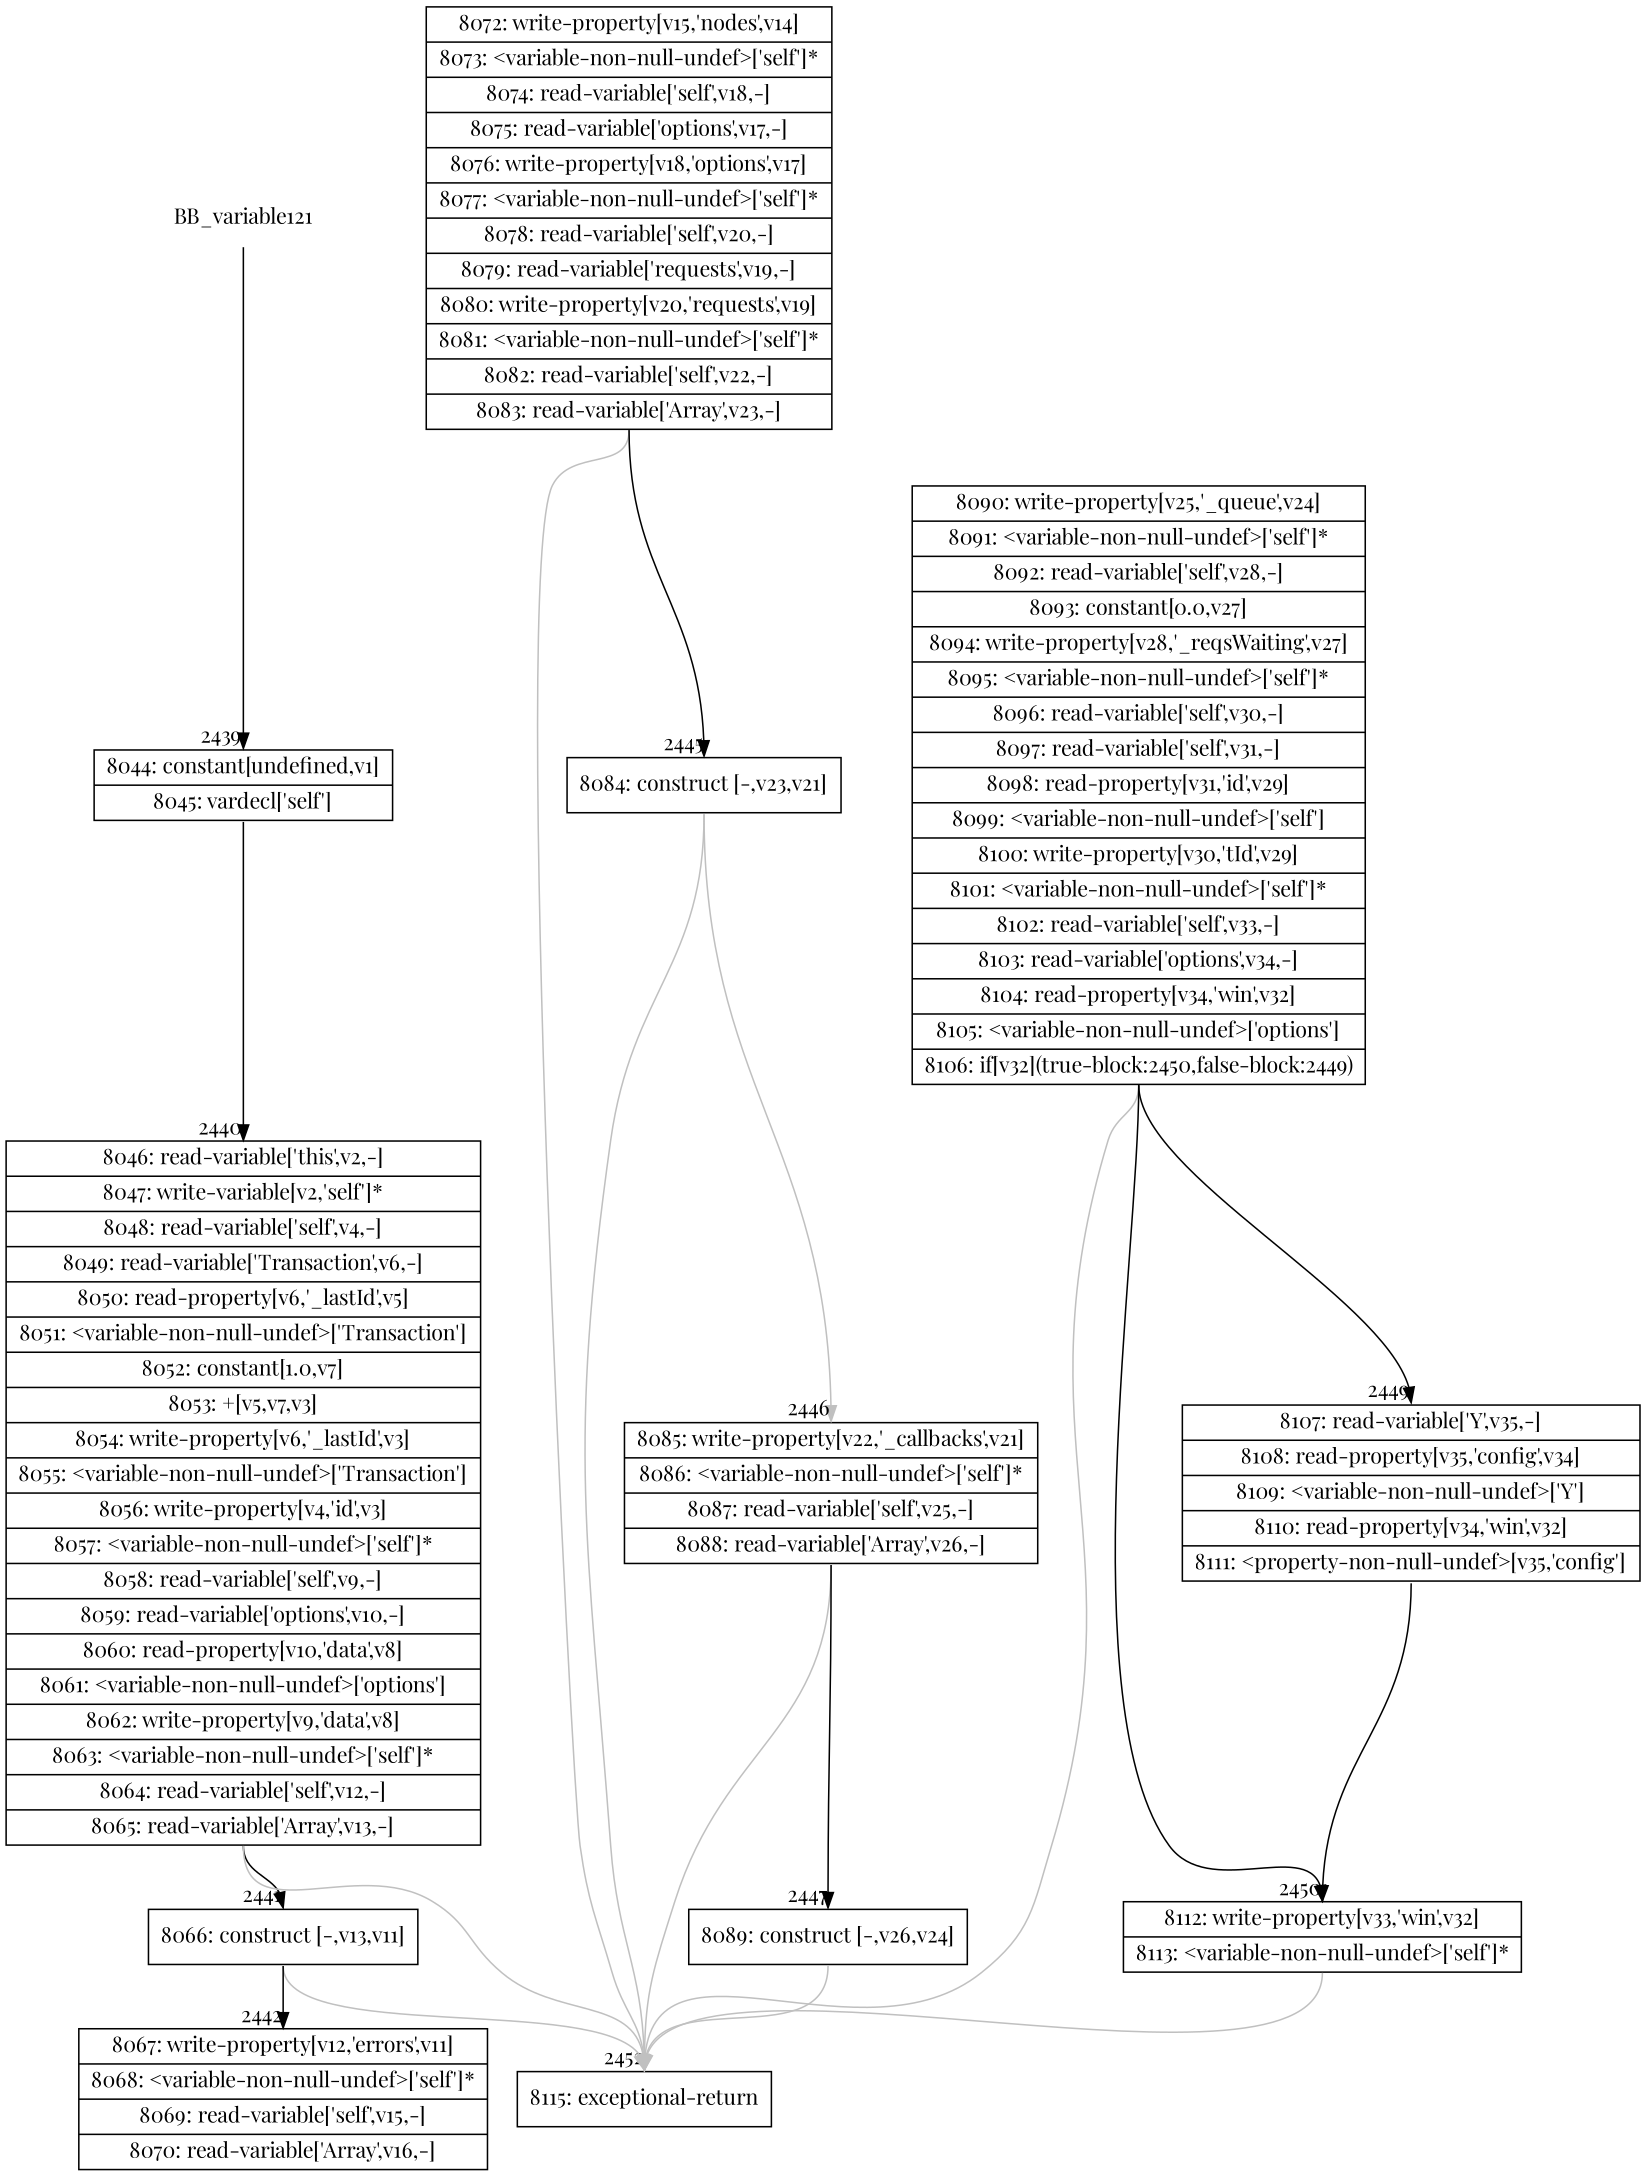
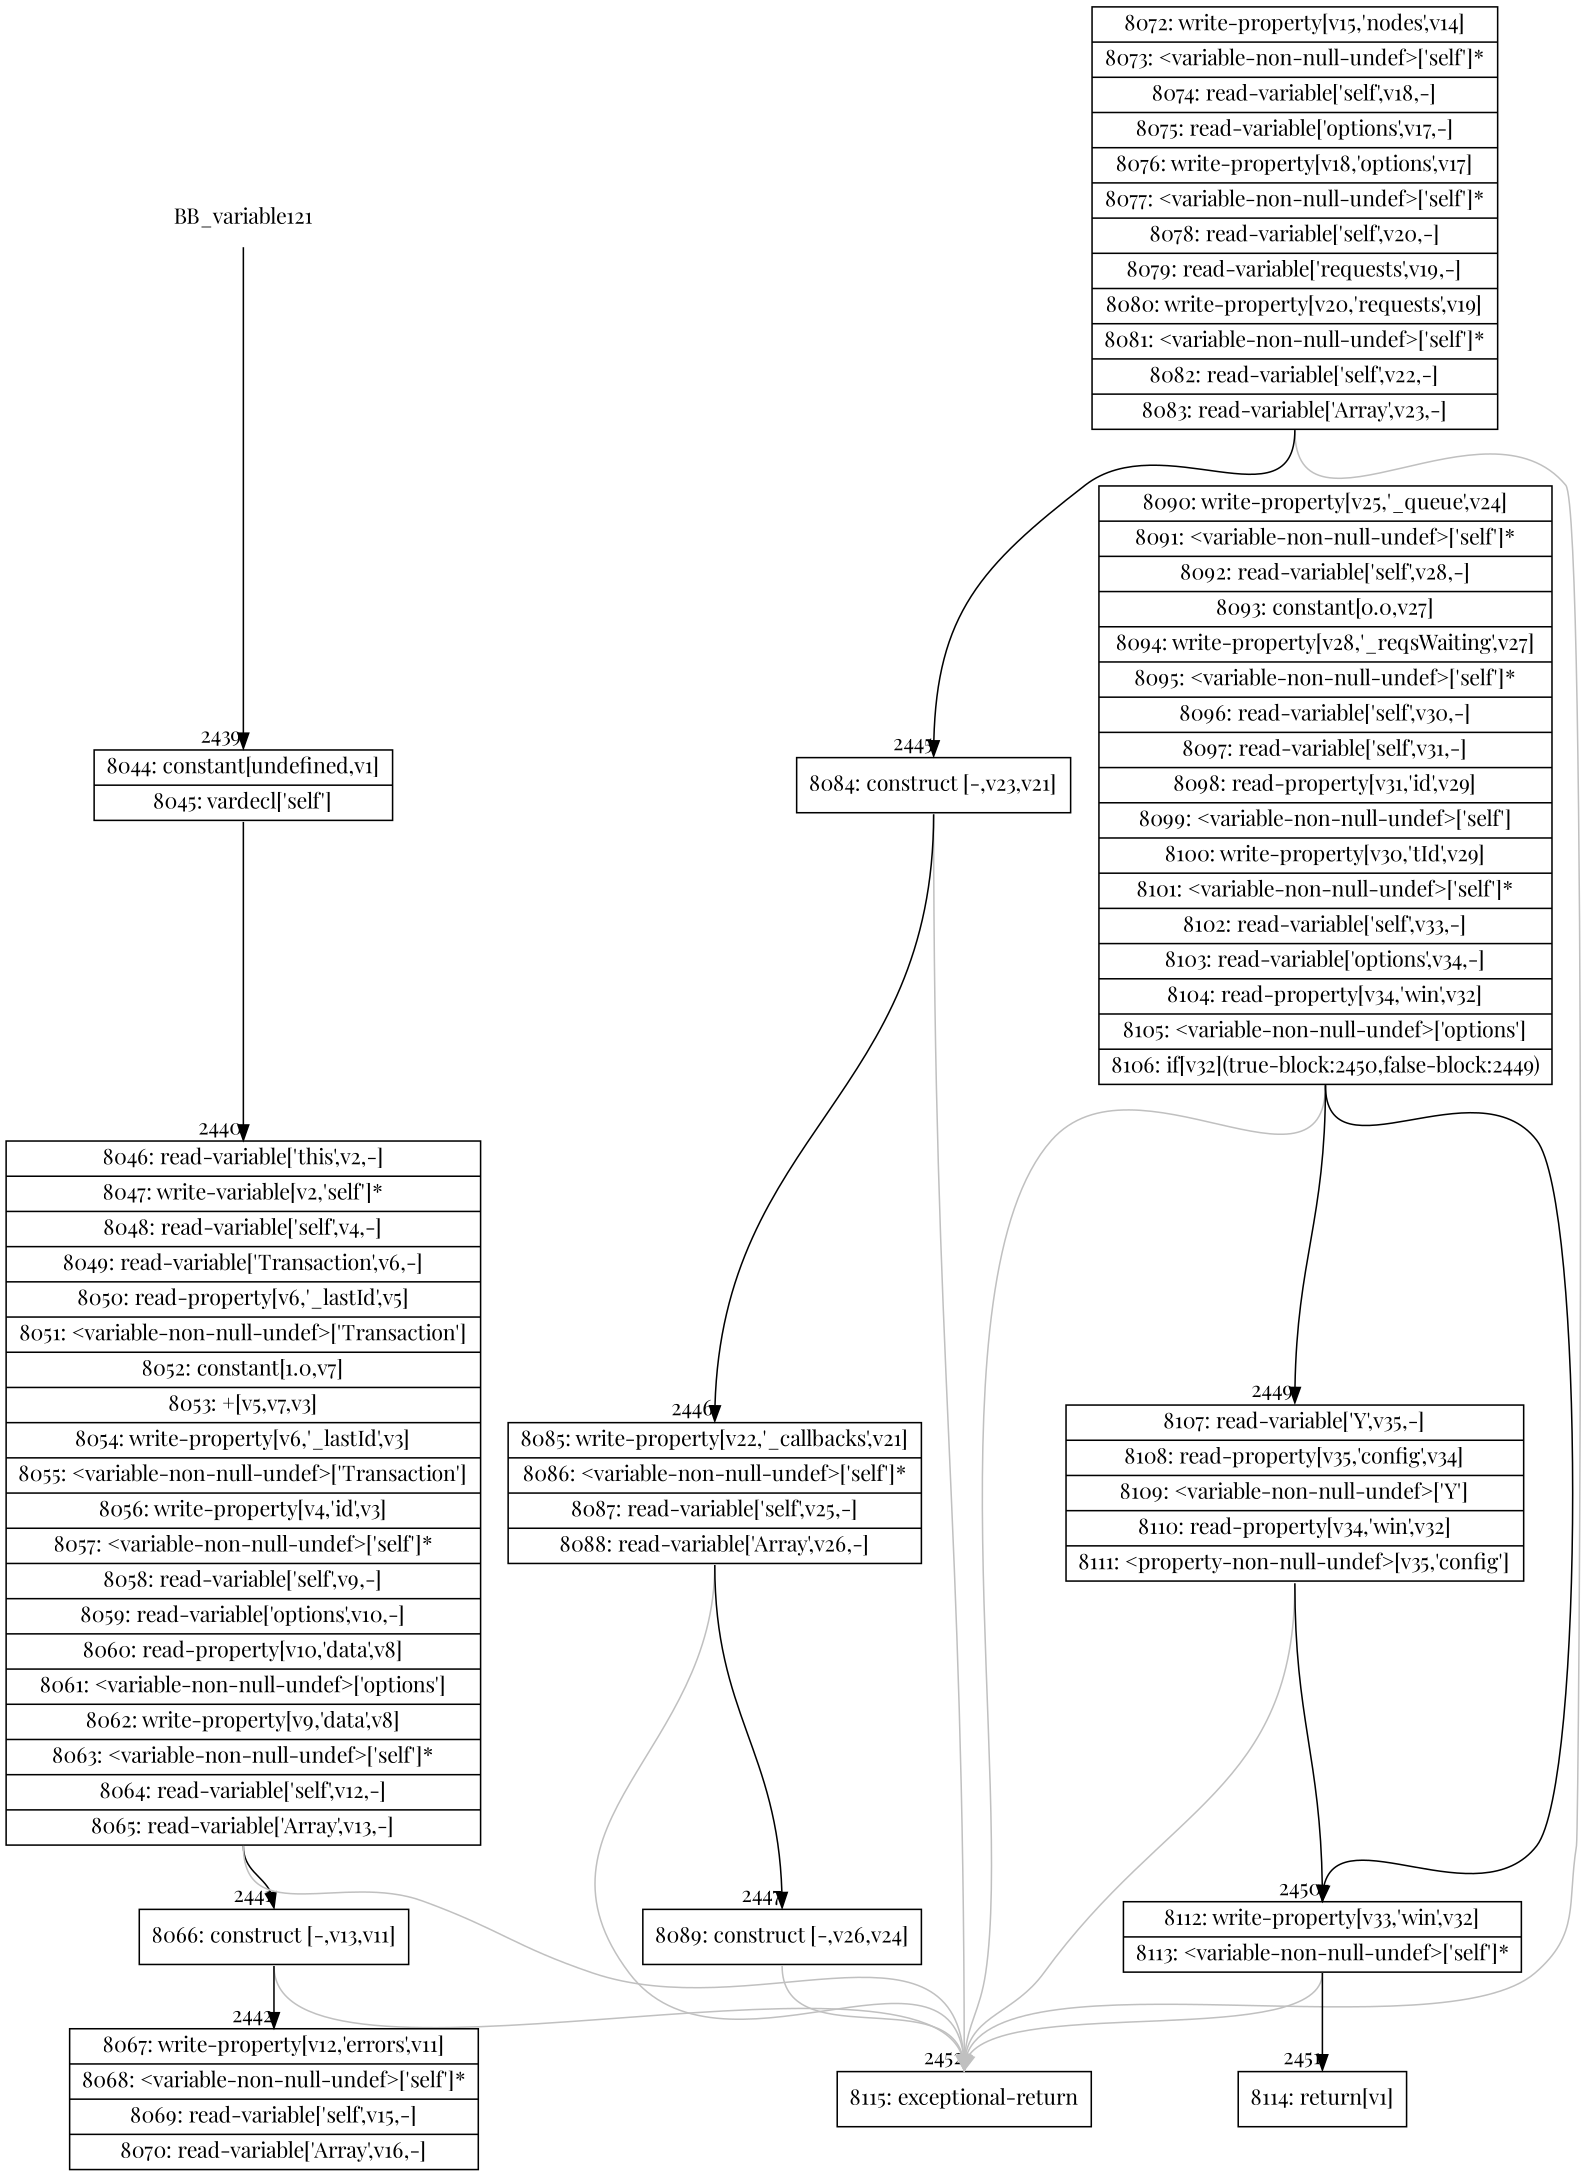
(765, 1110) -> (829, 1111)
none -> (1167, 1840)
none -> (1322, 2099)
